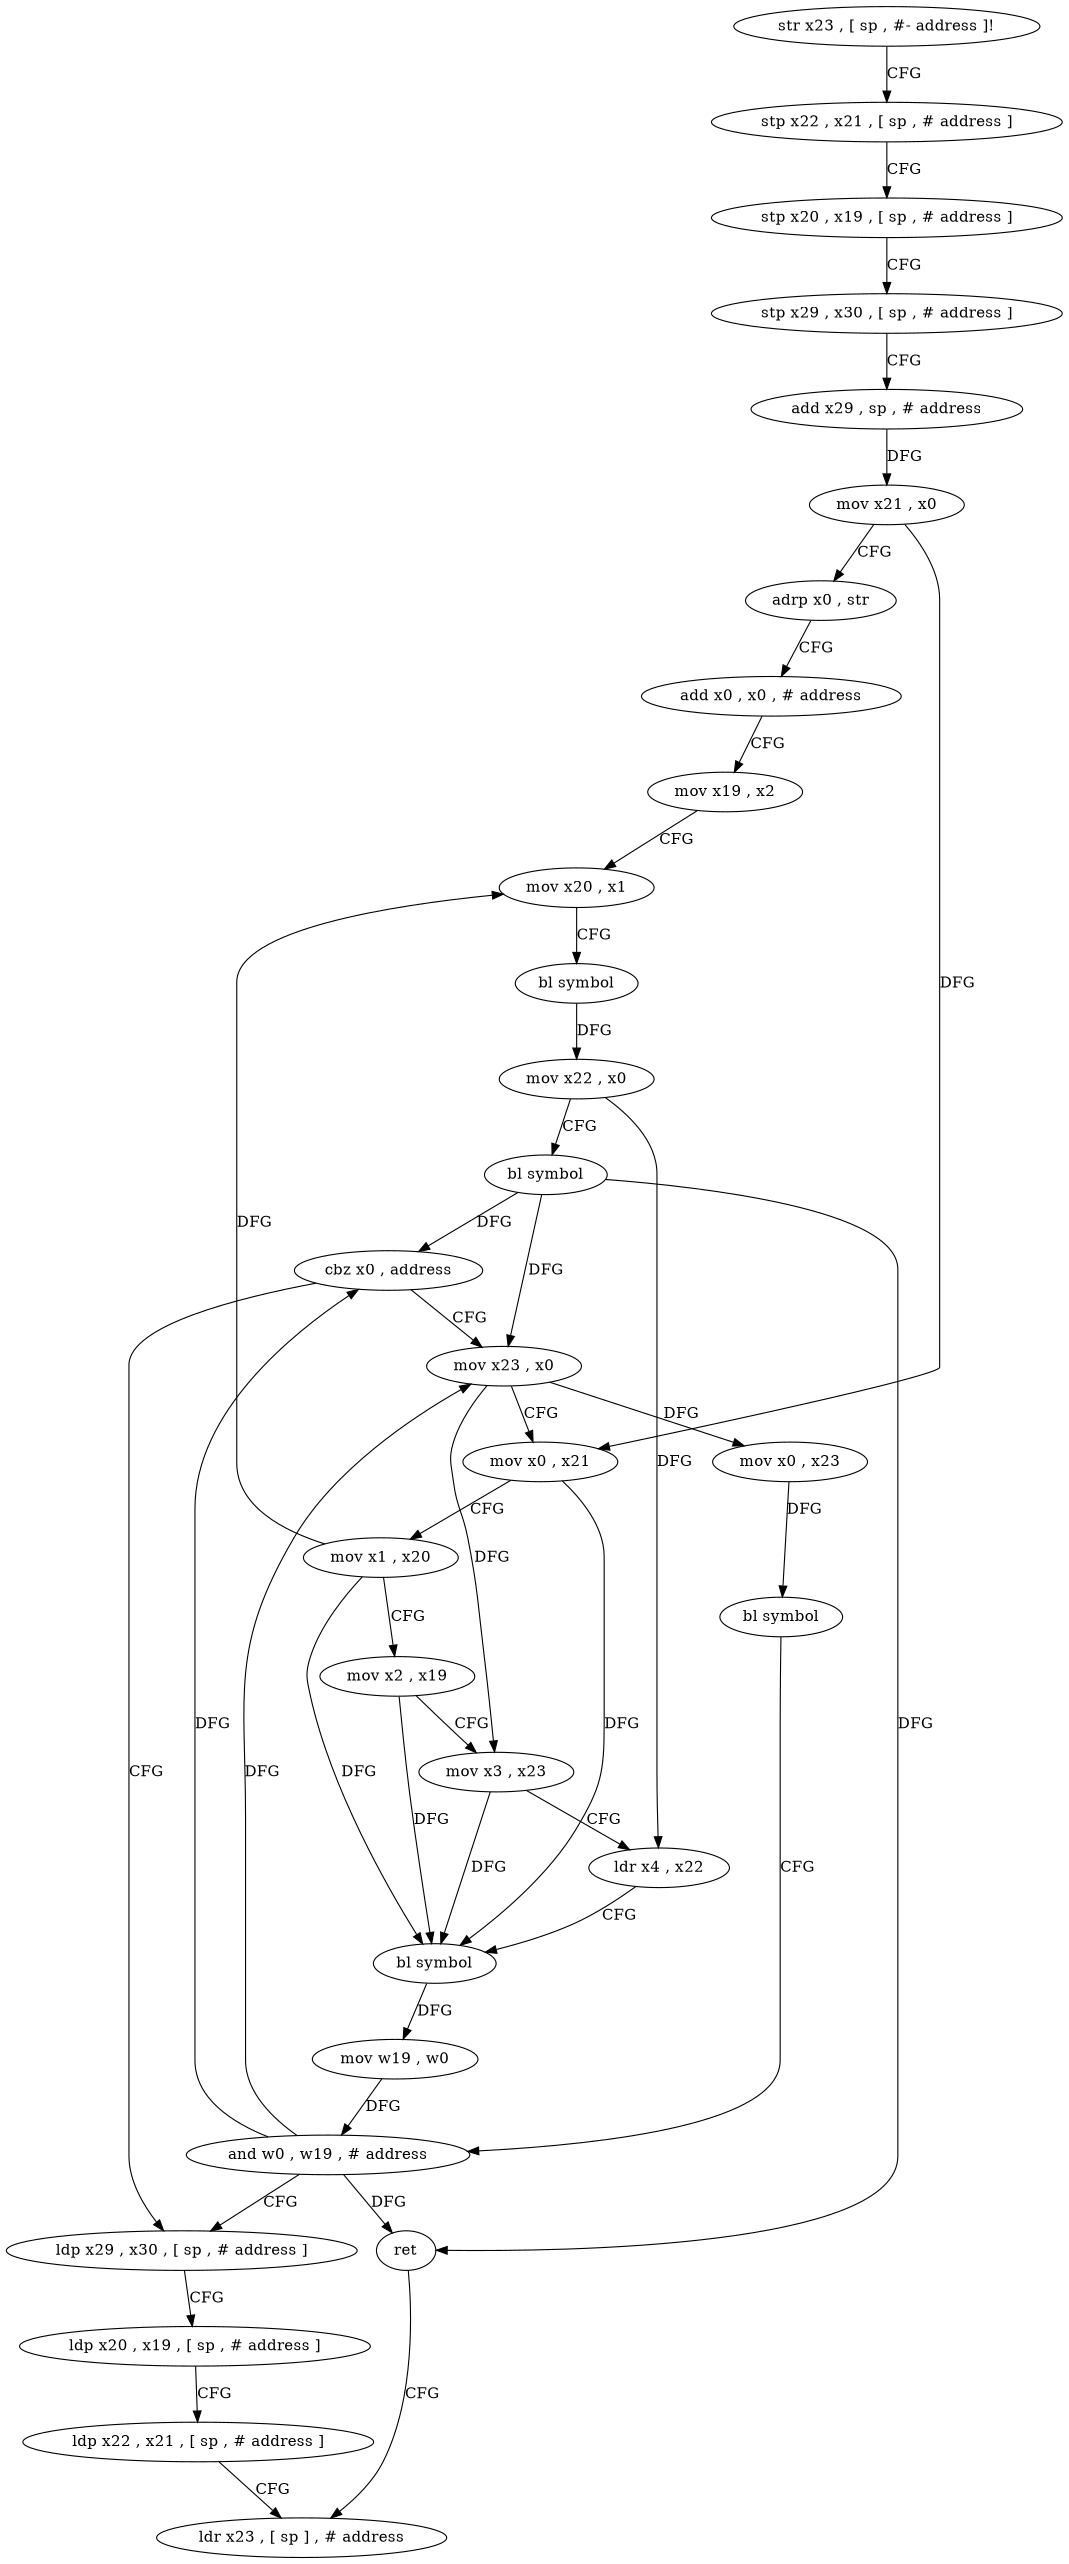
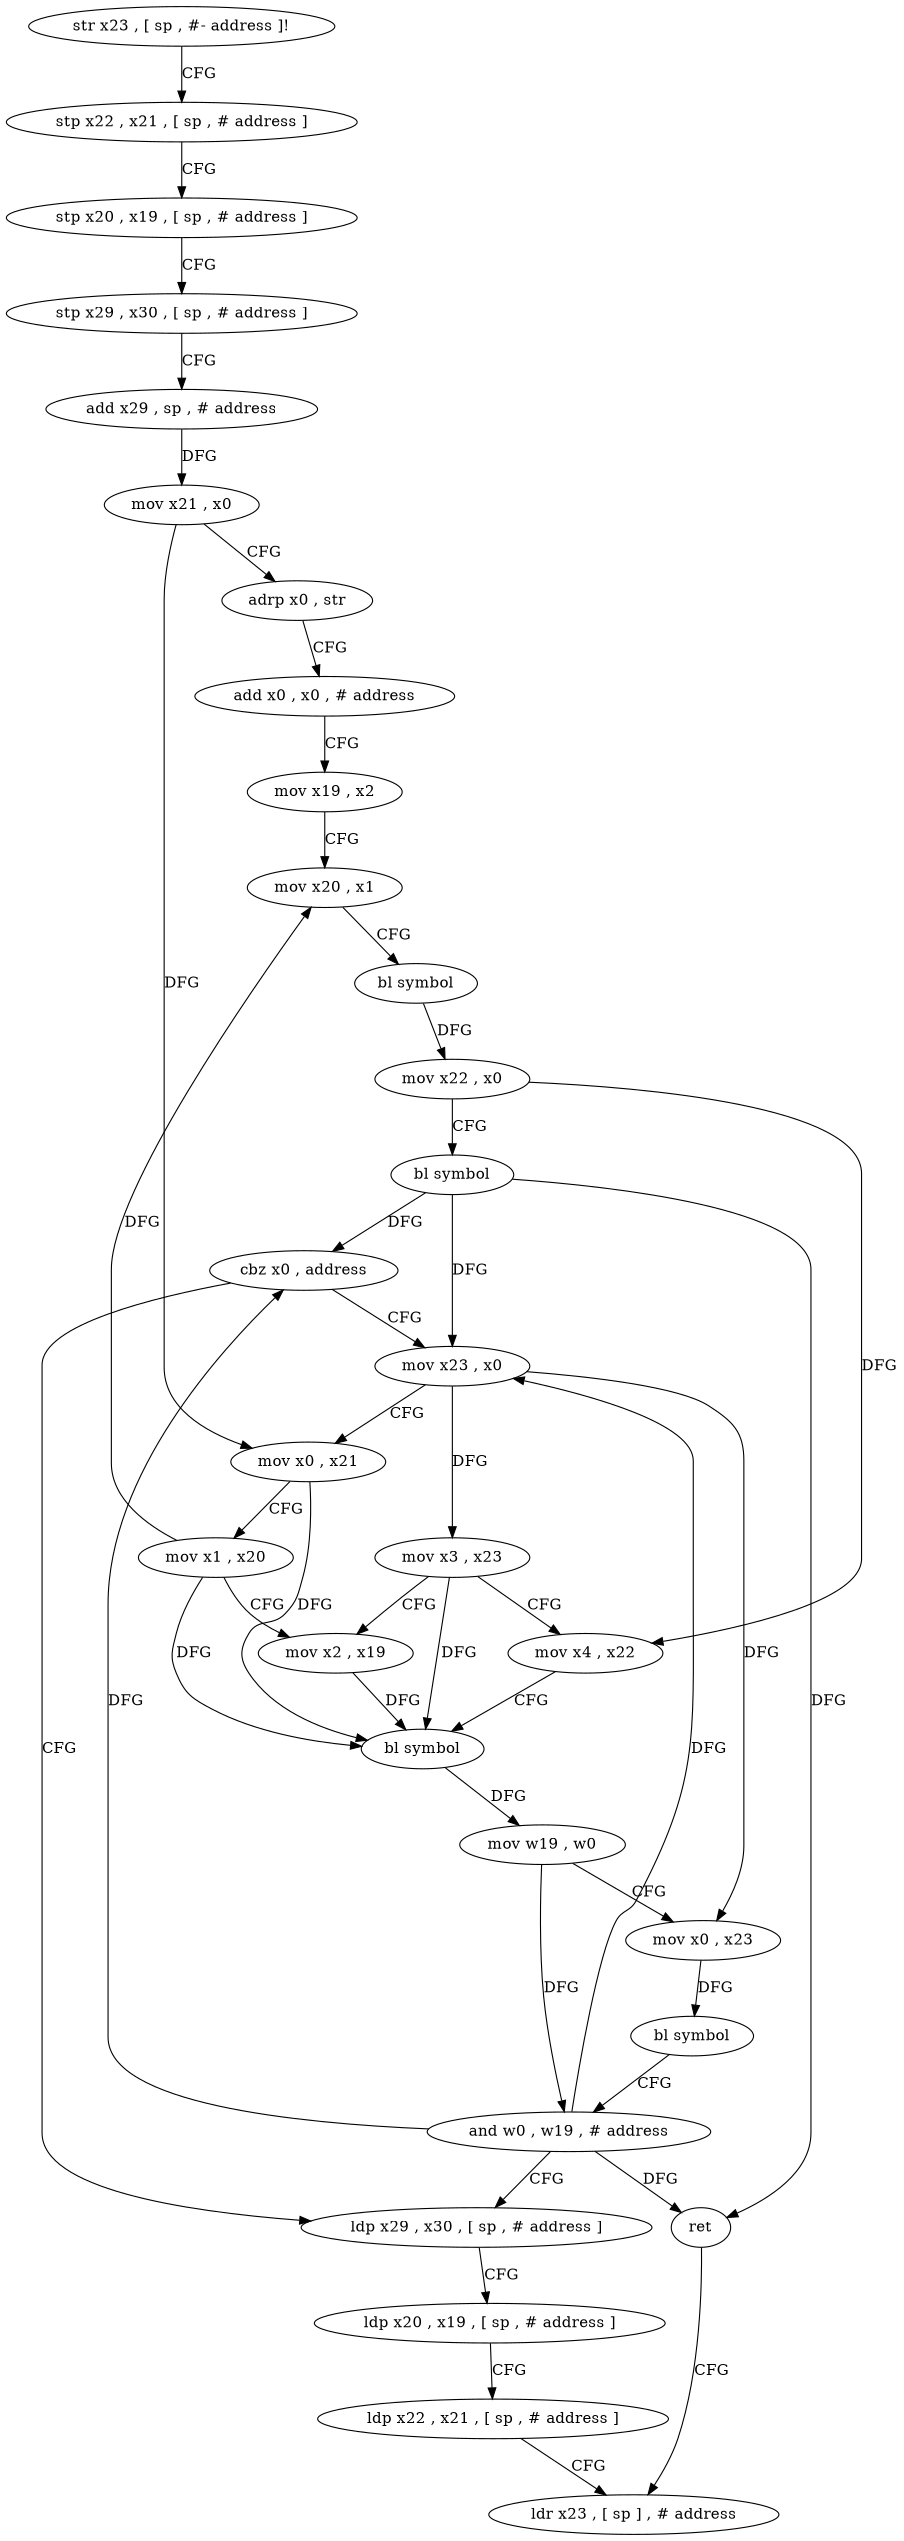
(442, 1721) -> (397, 1601)
(659, 1868) -> (585, 1653)
none -> (618, 1890)
